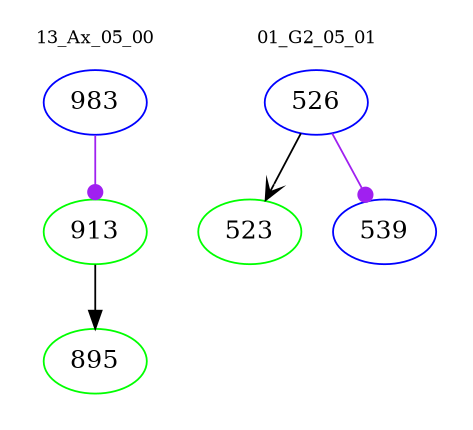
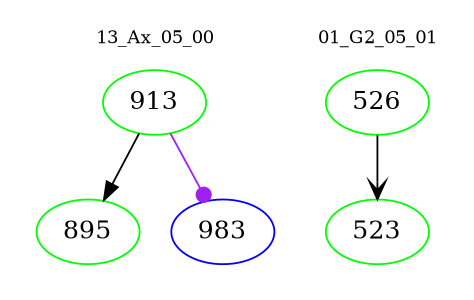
(316, 102) -> (377, 102)
(95, 160) -> (185, 161)
(385, 232) -> none
